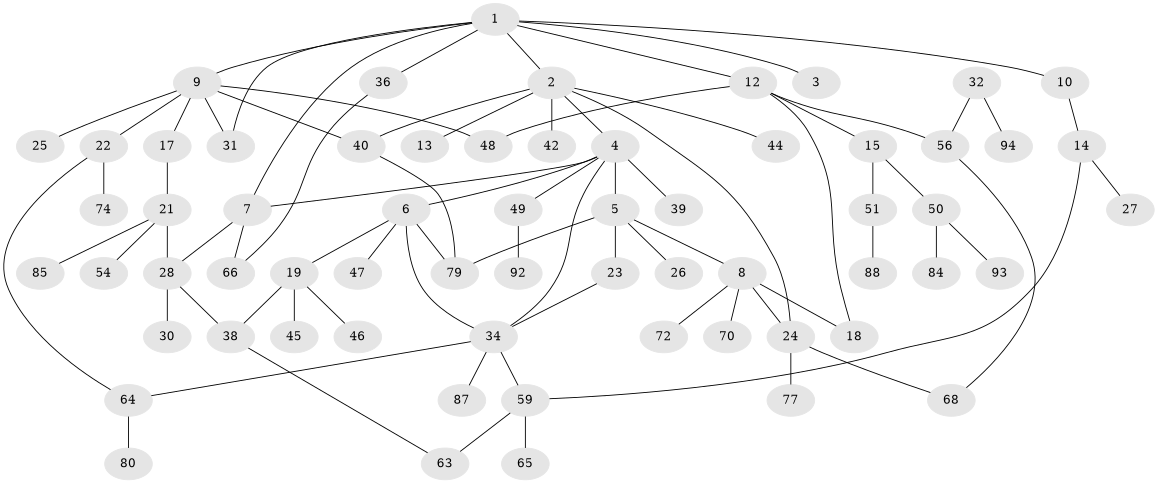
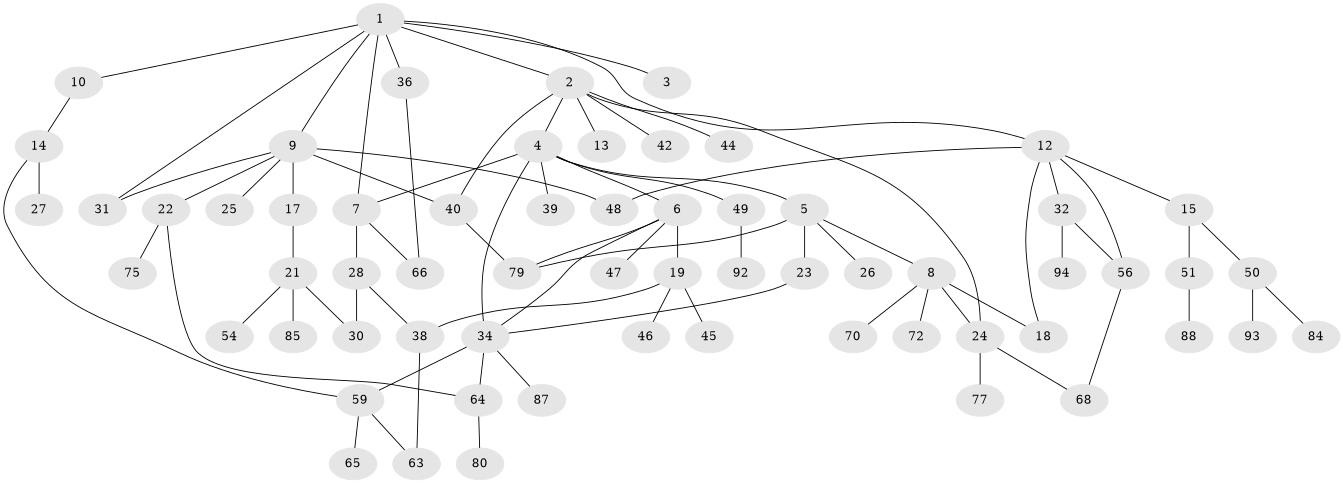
none -> (1054, 178)
(104, 210) -> (133, 273)
(167, 242) -> (325, 305)
